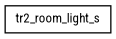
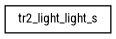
(58, 19) -> (58, 19)
